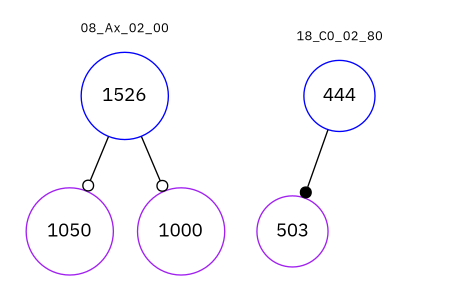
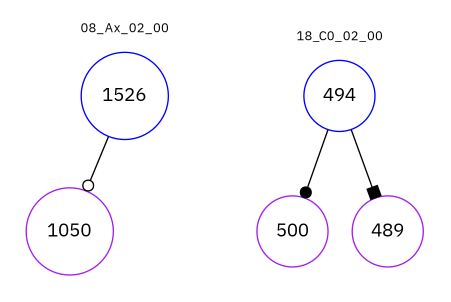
(340, 37) -> (340, 37)
(339, 96) -> (339, 96)
(181, 231) -> none
(292, 231) -> (292, 231)
none -> (388, 231)
